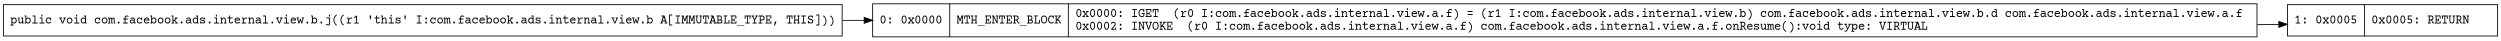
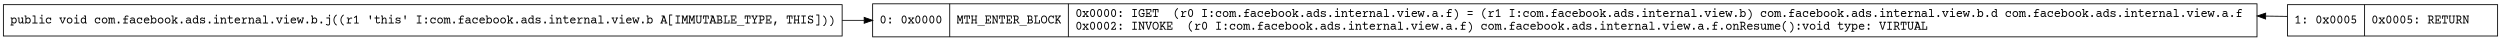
(2268, 25) -> (2277, 16)
